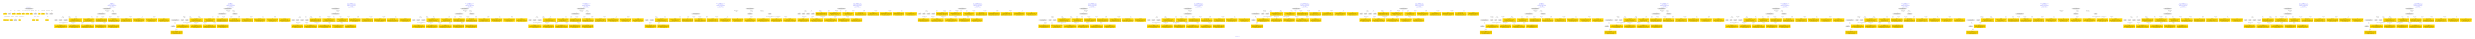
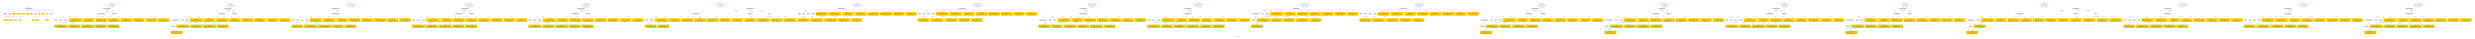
(5, 14) -> (5, 14)
